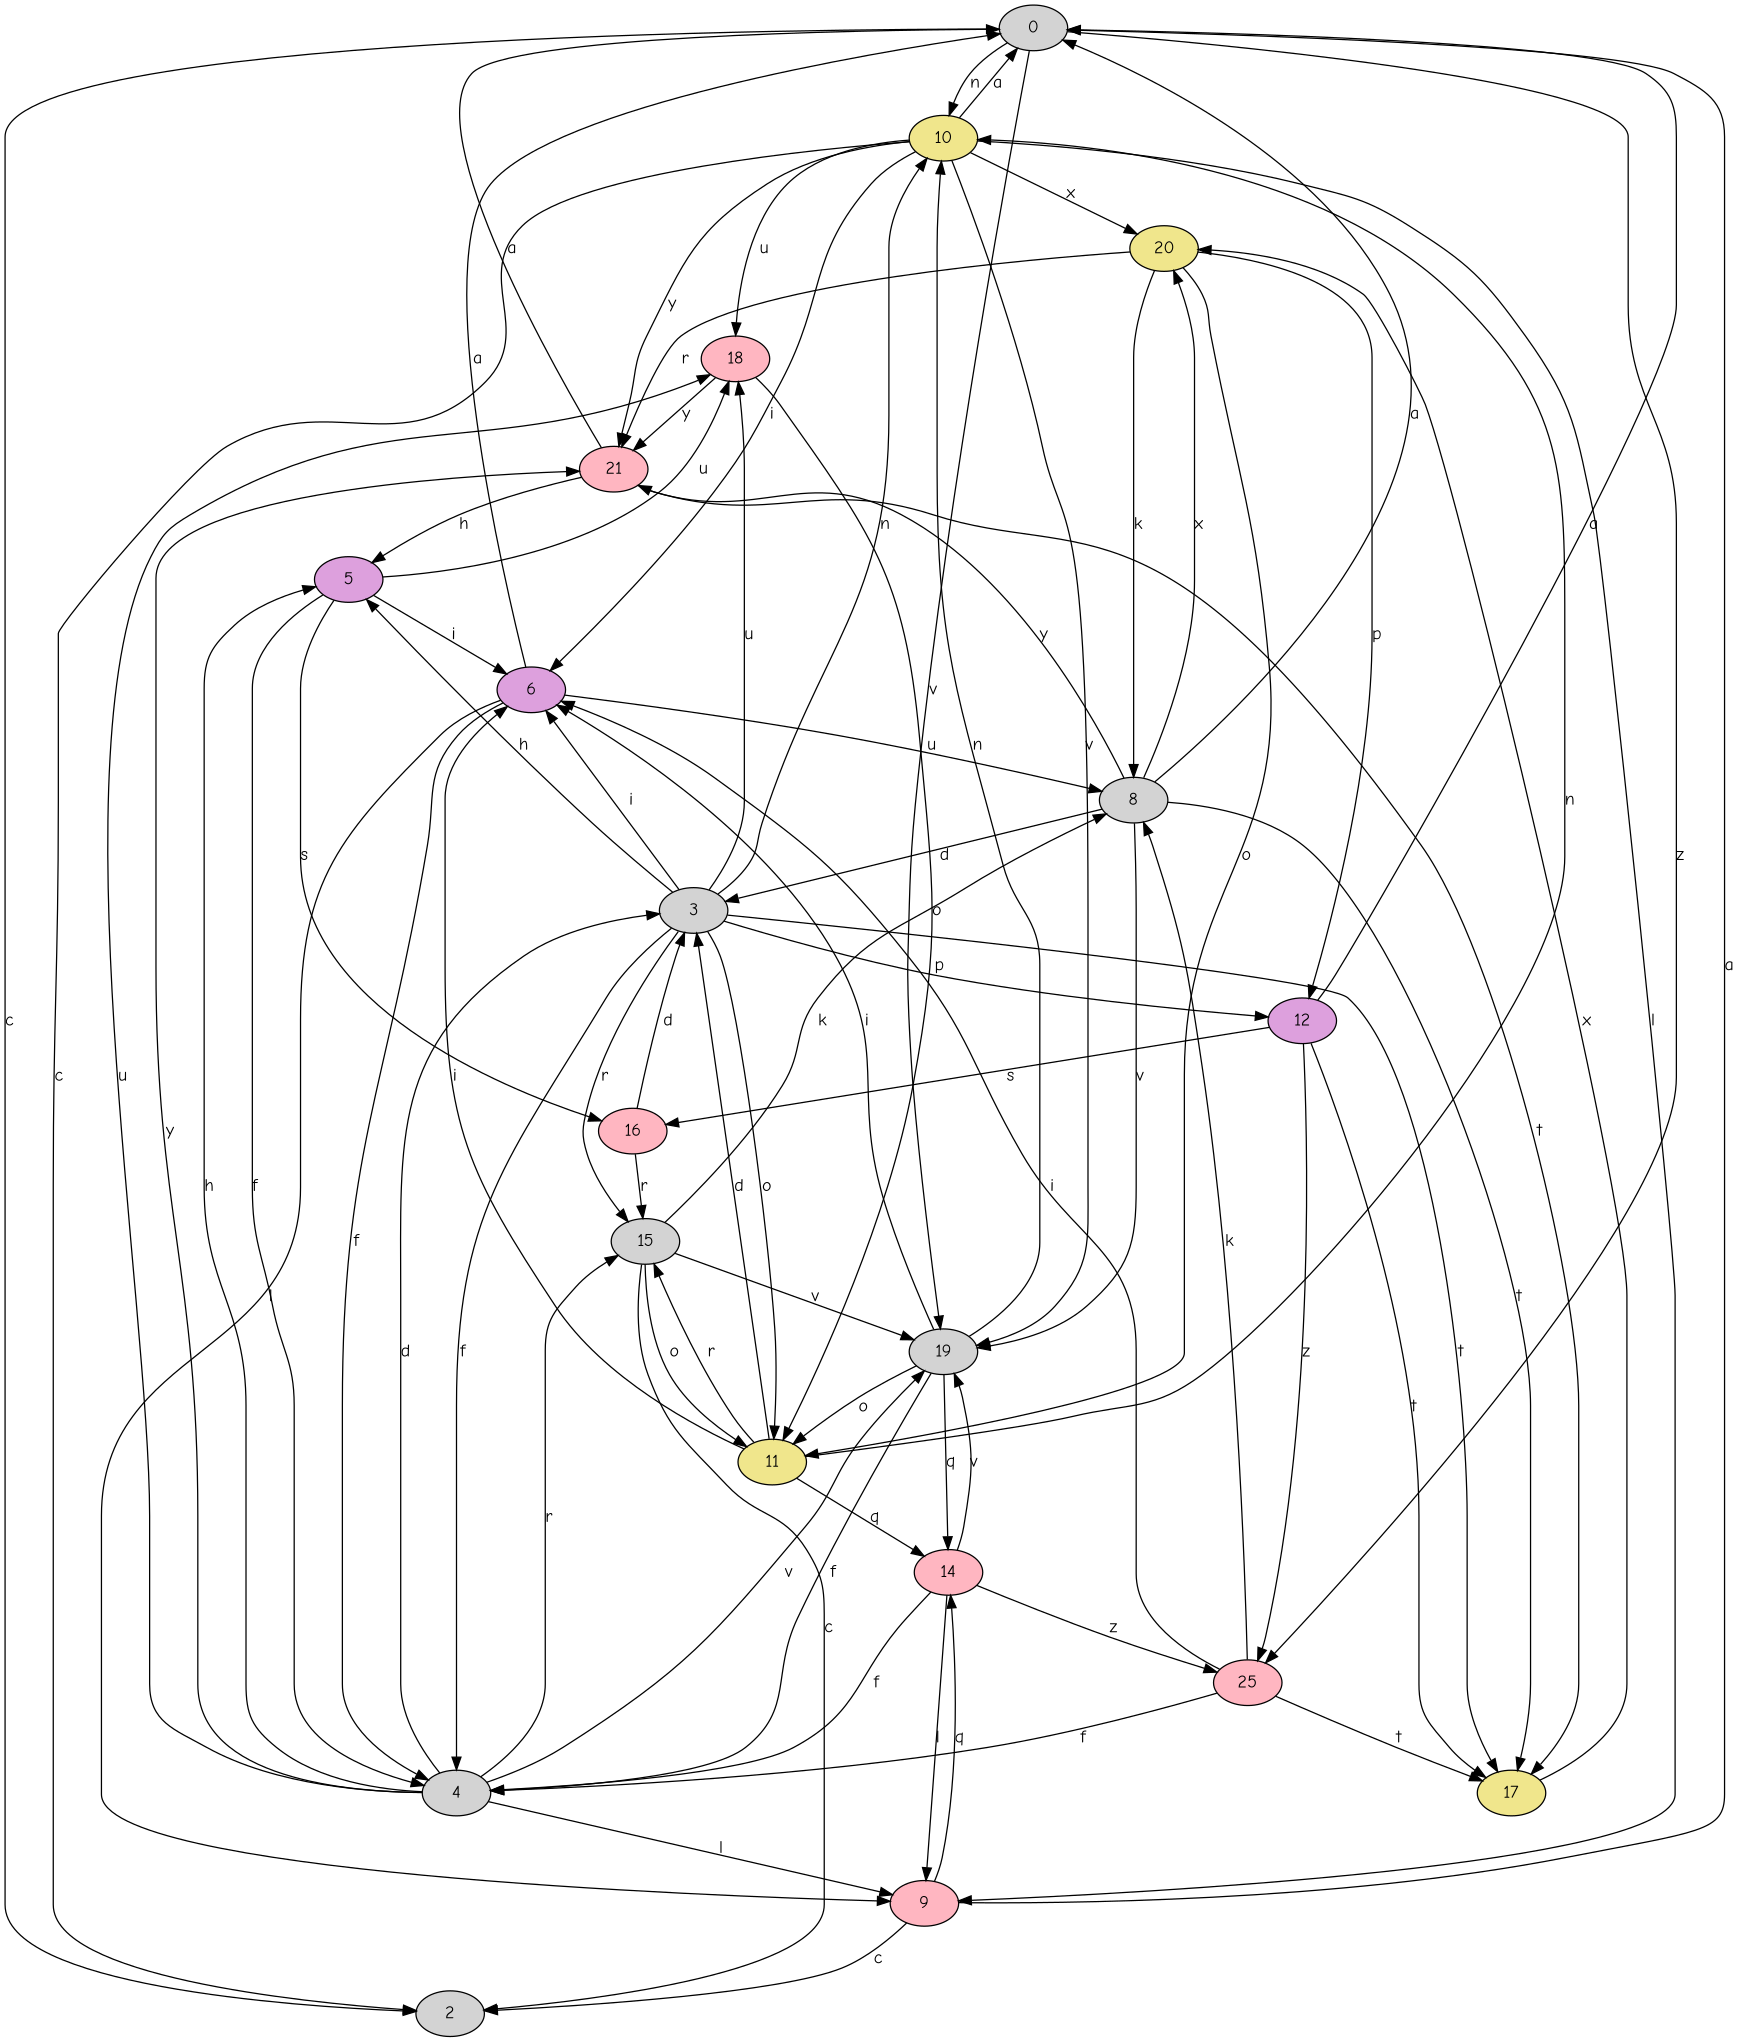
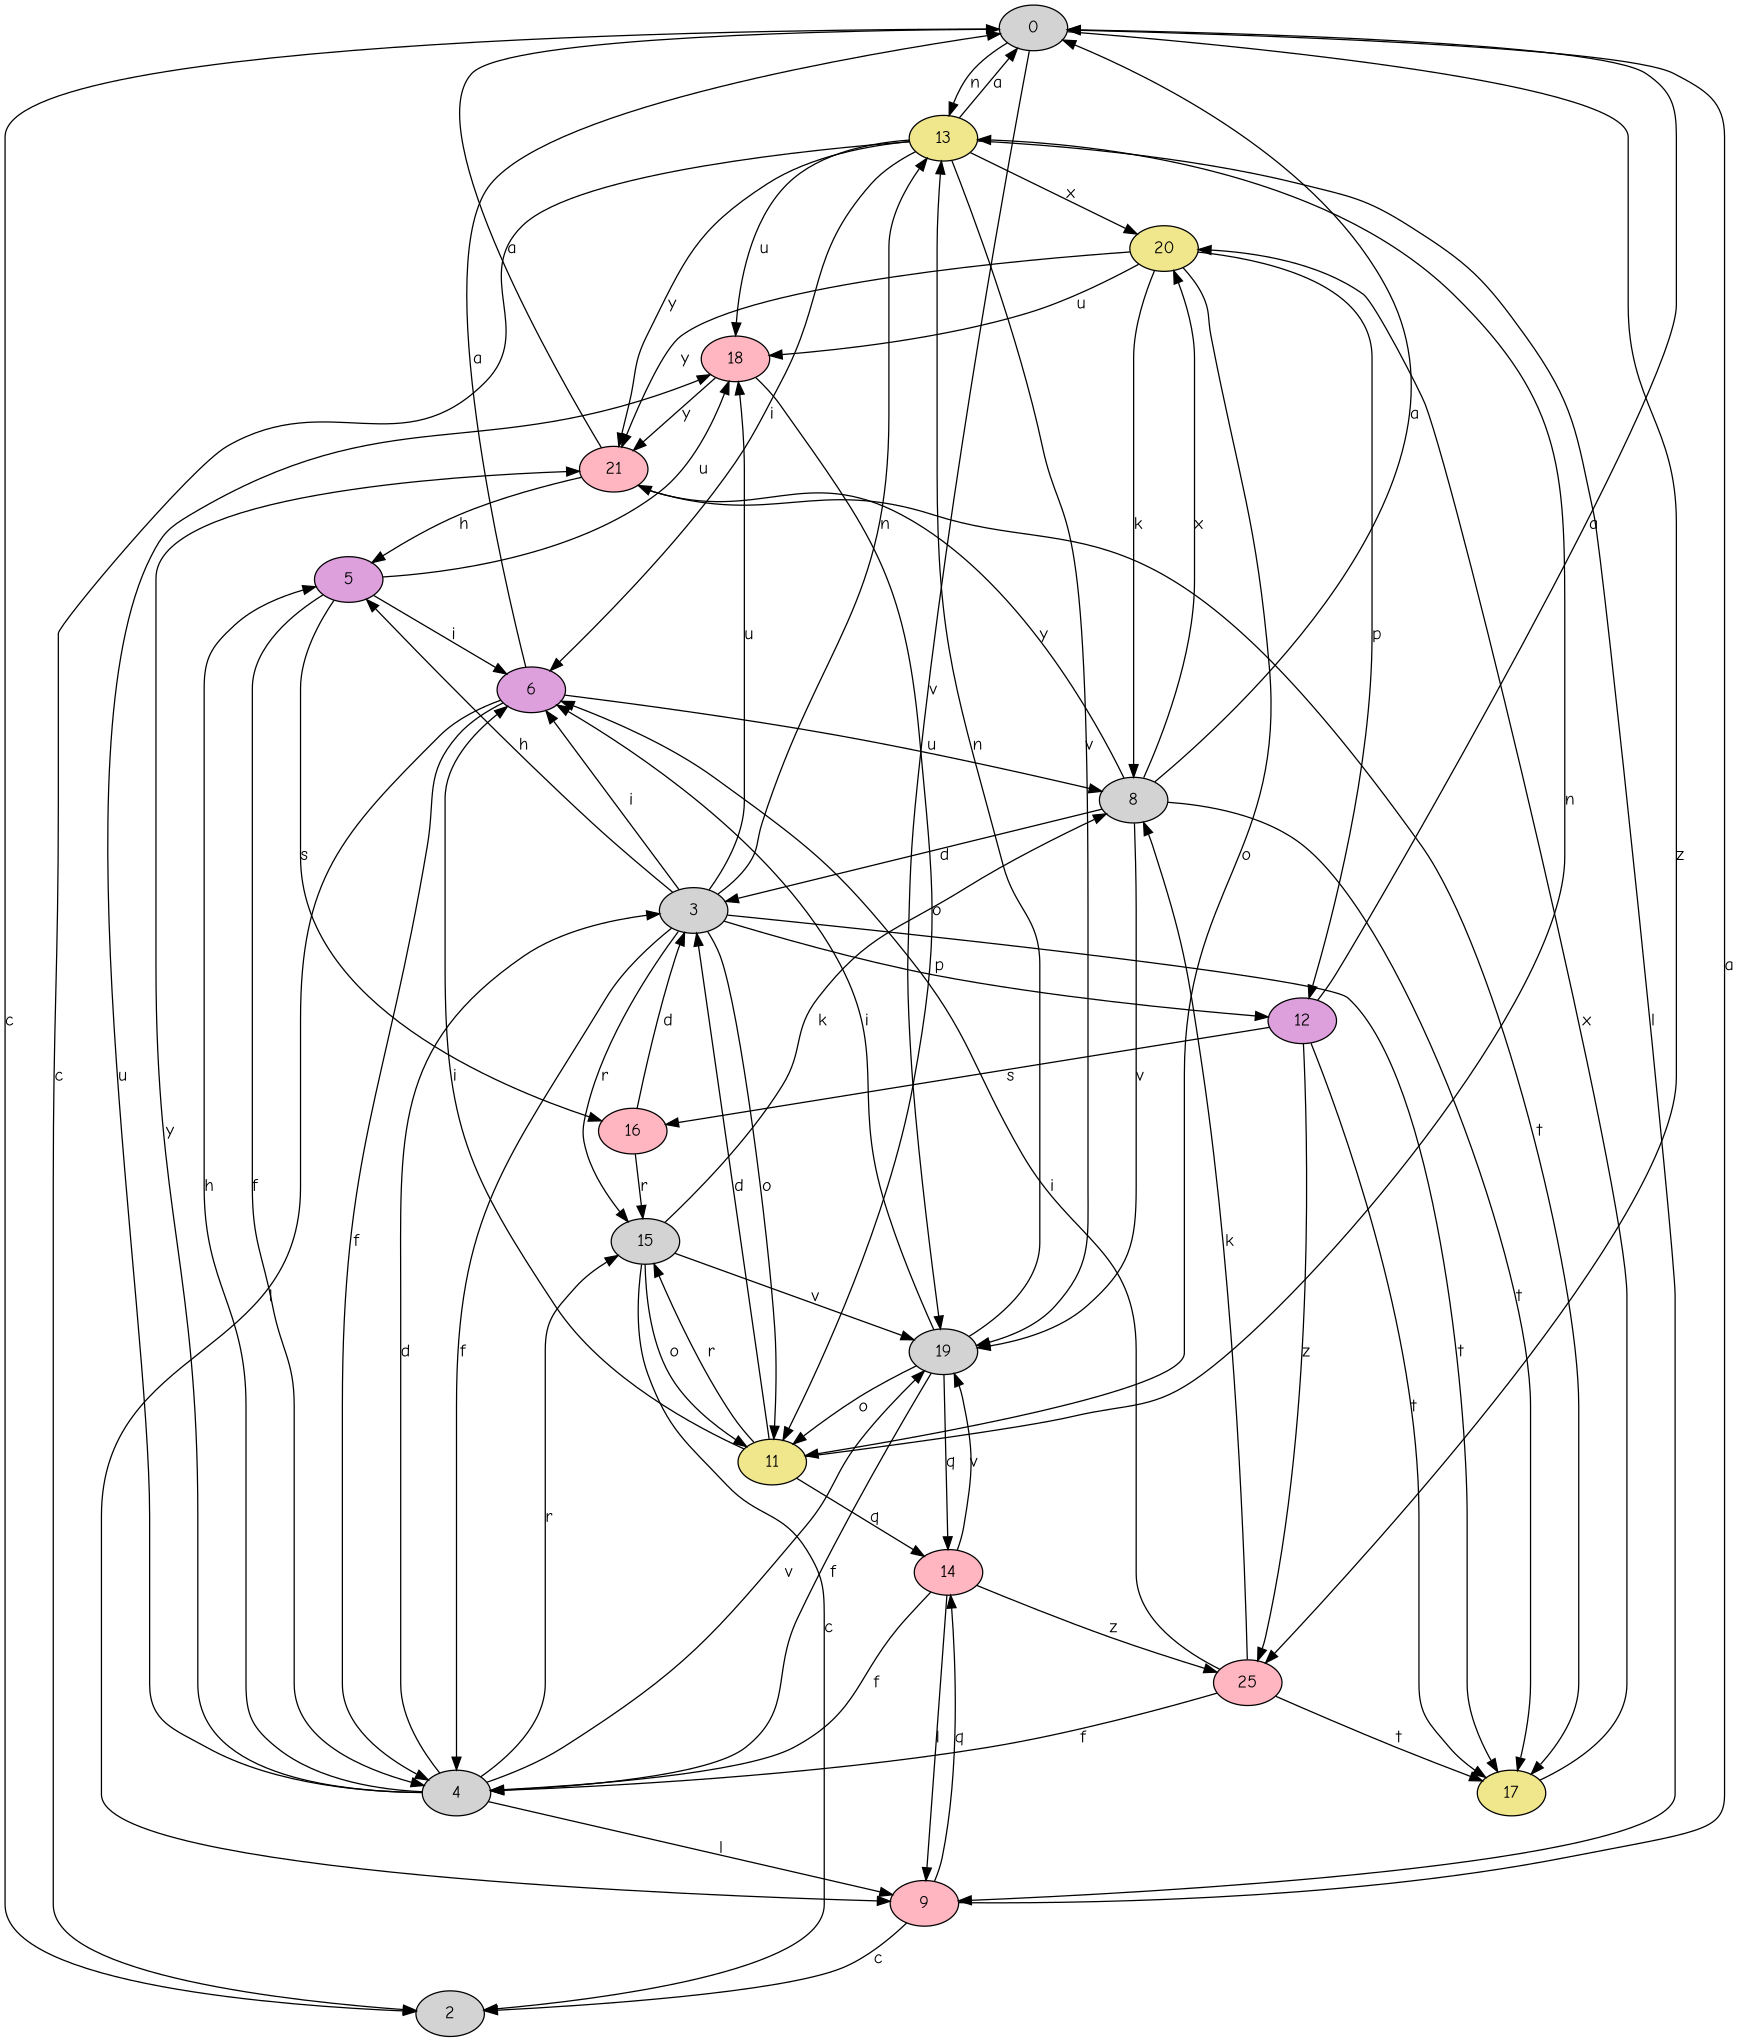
(943, 138) -> (943, 138)
none -> (966, 329)
(685, 359) -> (685, 359)
